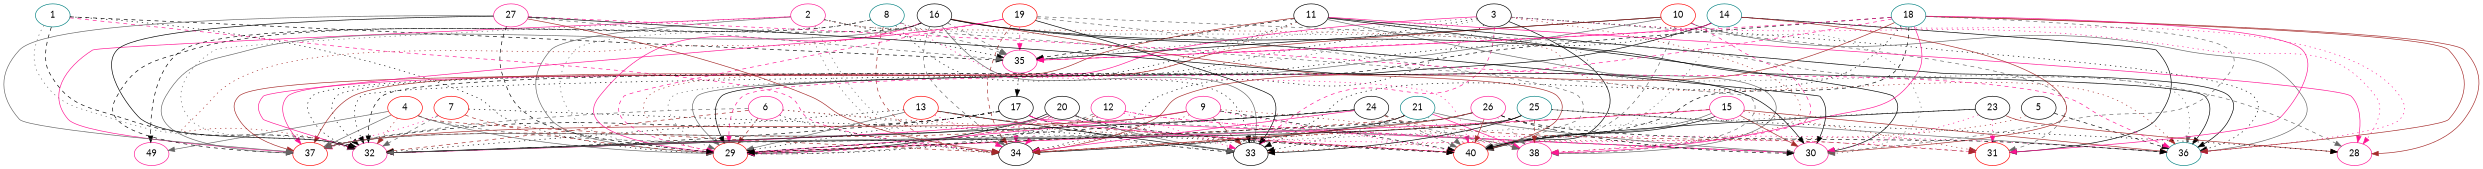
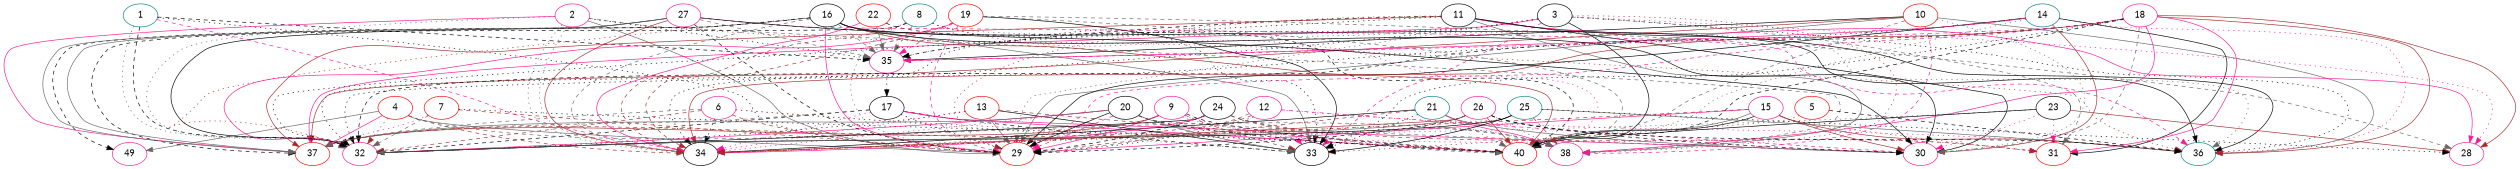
none -> (873, 15)
(1909, 15) -> (2140, 15)
(2039, 108) -> (1812, 108)
(1338, 120) -> (1365, 131)
(564, 123) -> (600, 124)
(362, 129) -> (354, 131)
